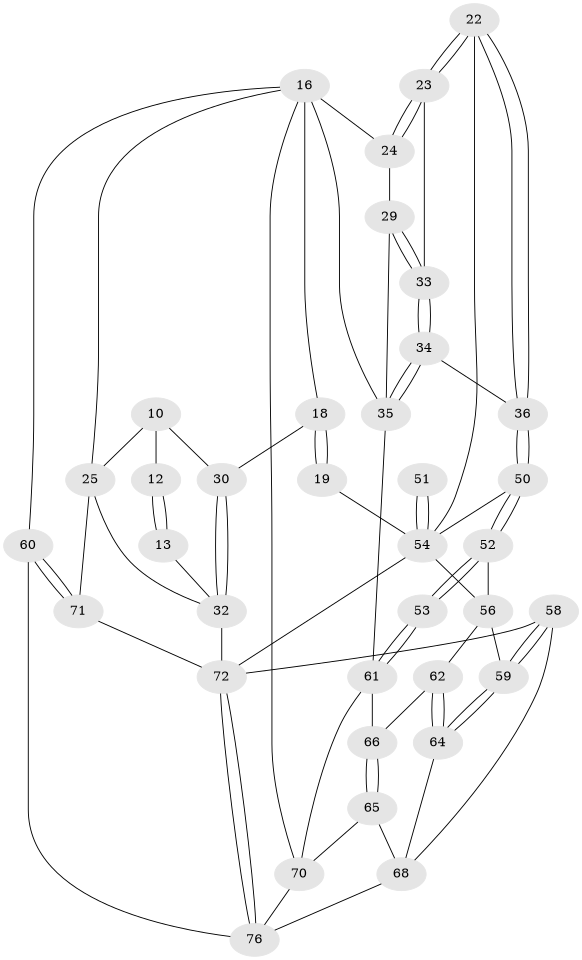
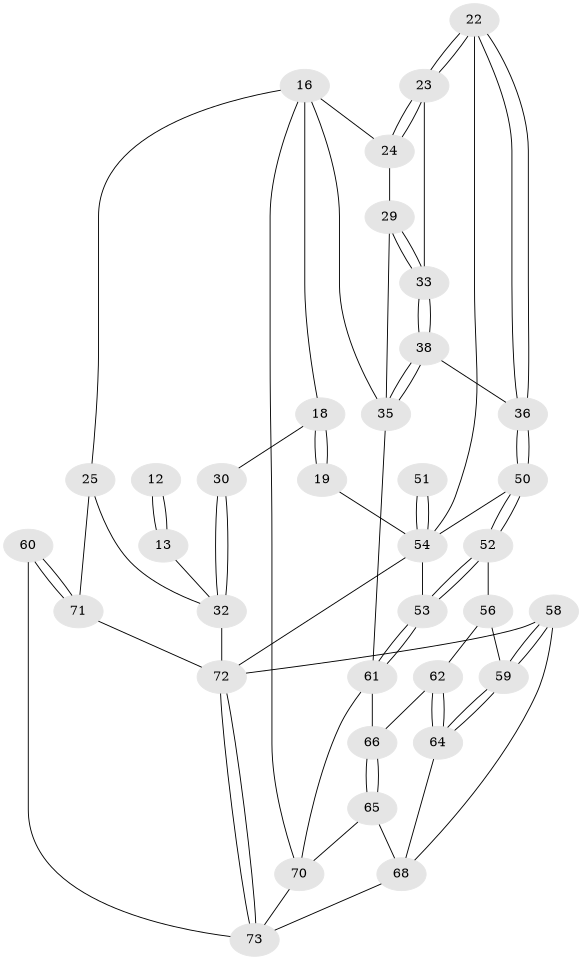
(34, 221) -> none
(424, 349) -> (424, 349)
(156, 414) -> none
(447, 571) -> (422, 579)
(255, 940) -> (255, 940)
